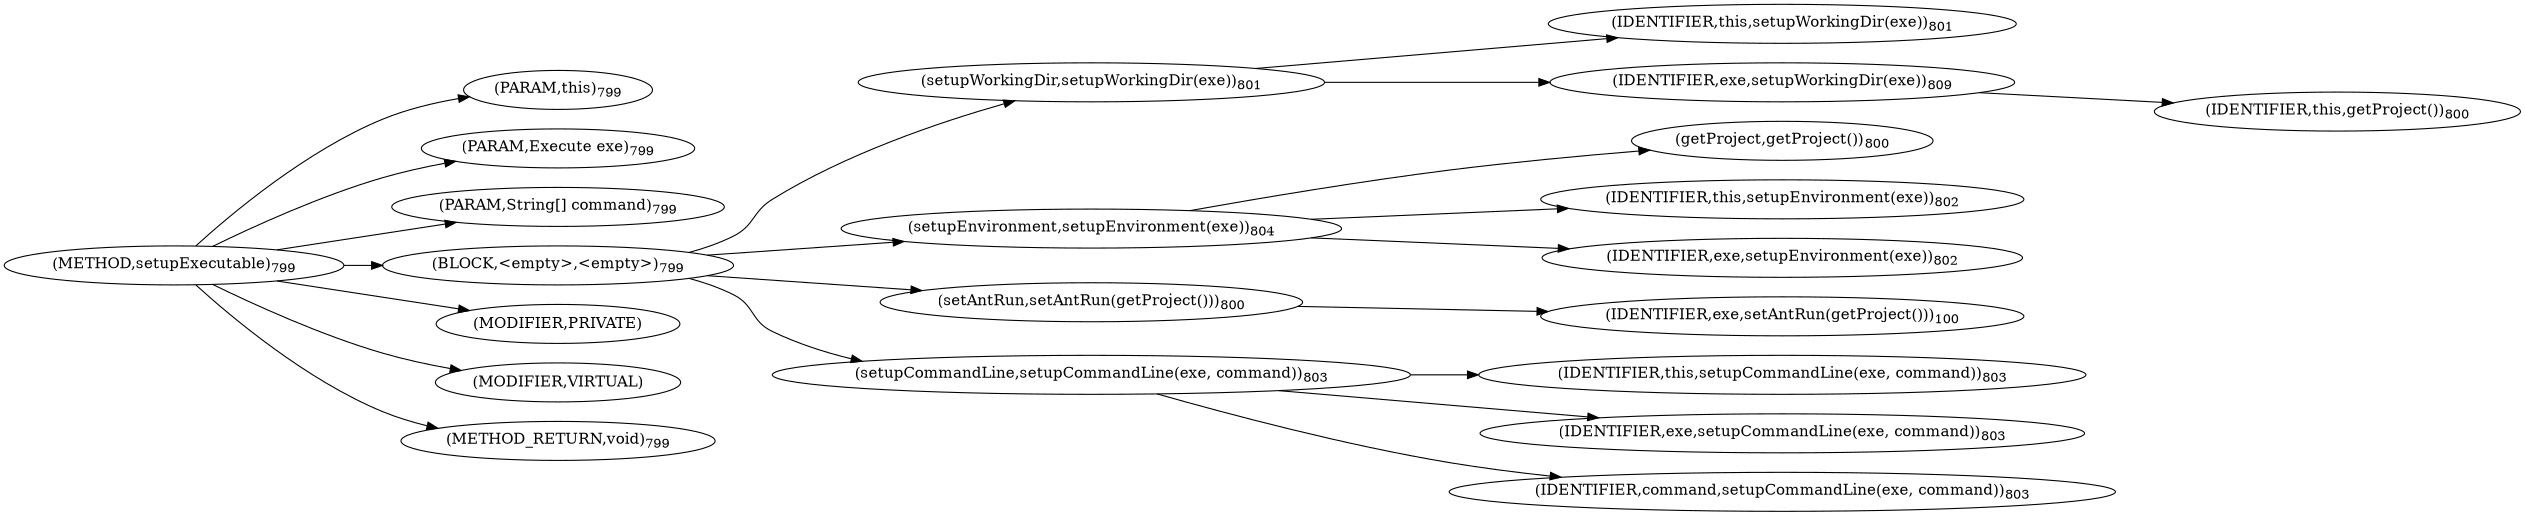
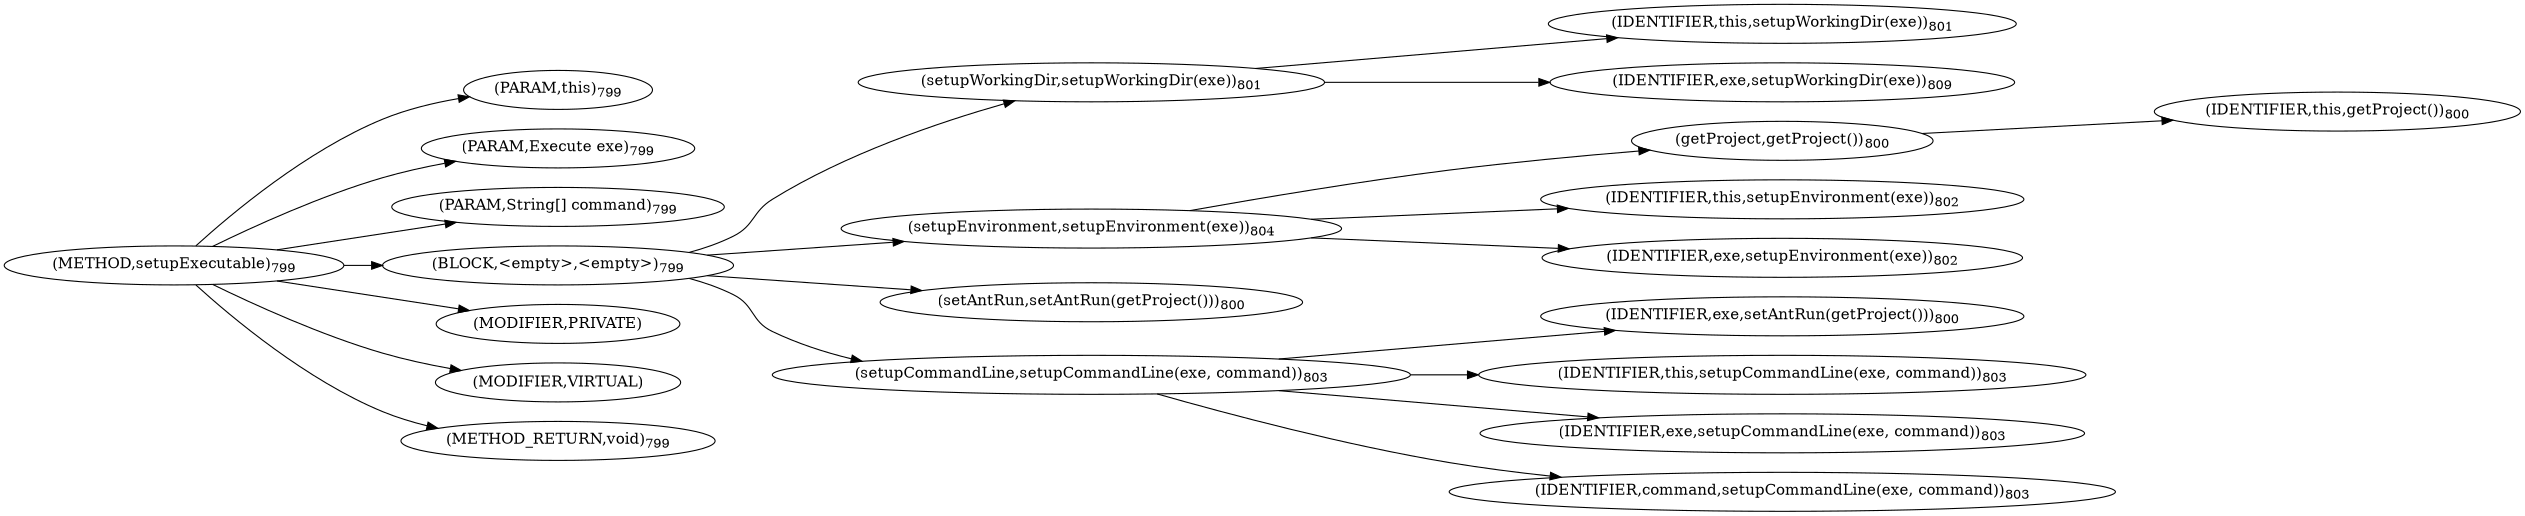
(2071, 98) -> (2042, 127)
(1417, 309) -> (1442, 345)
(1947, 315) -> (1947, 315)
